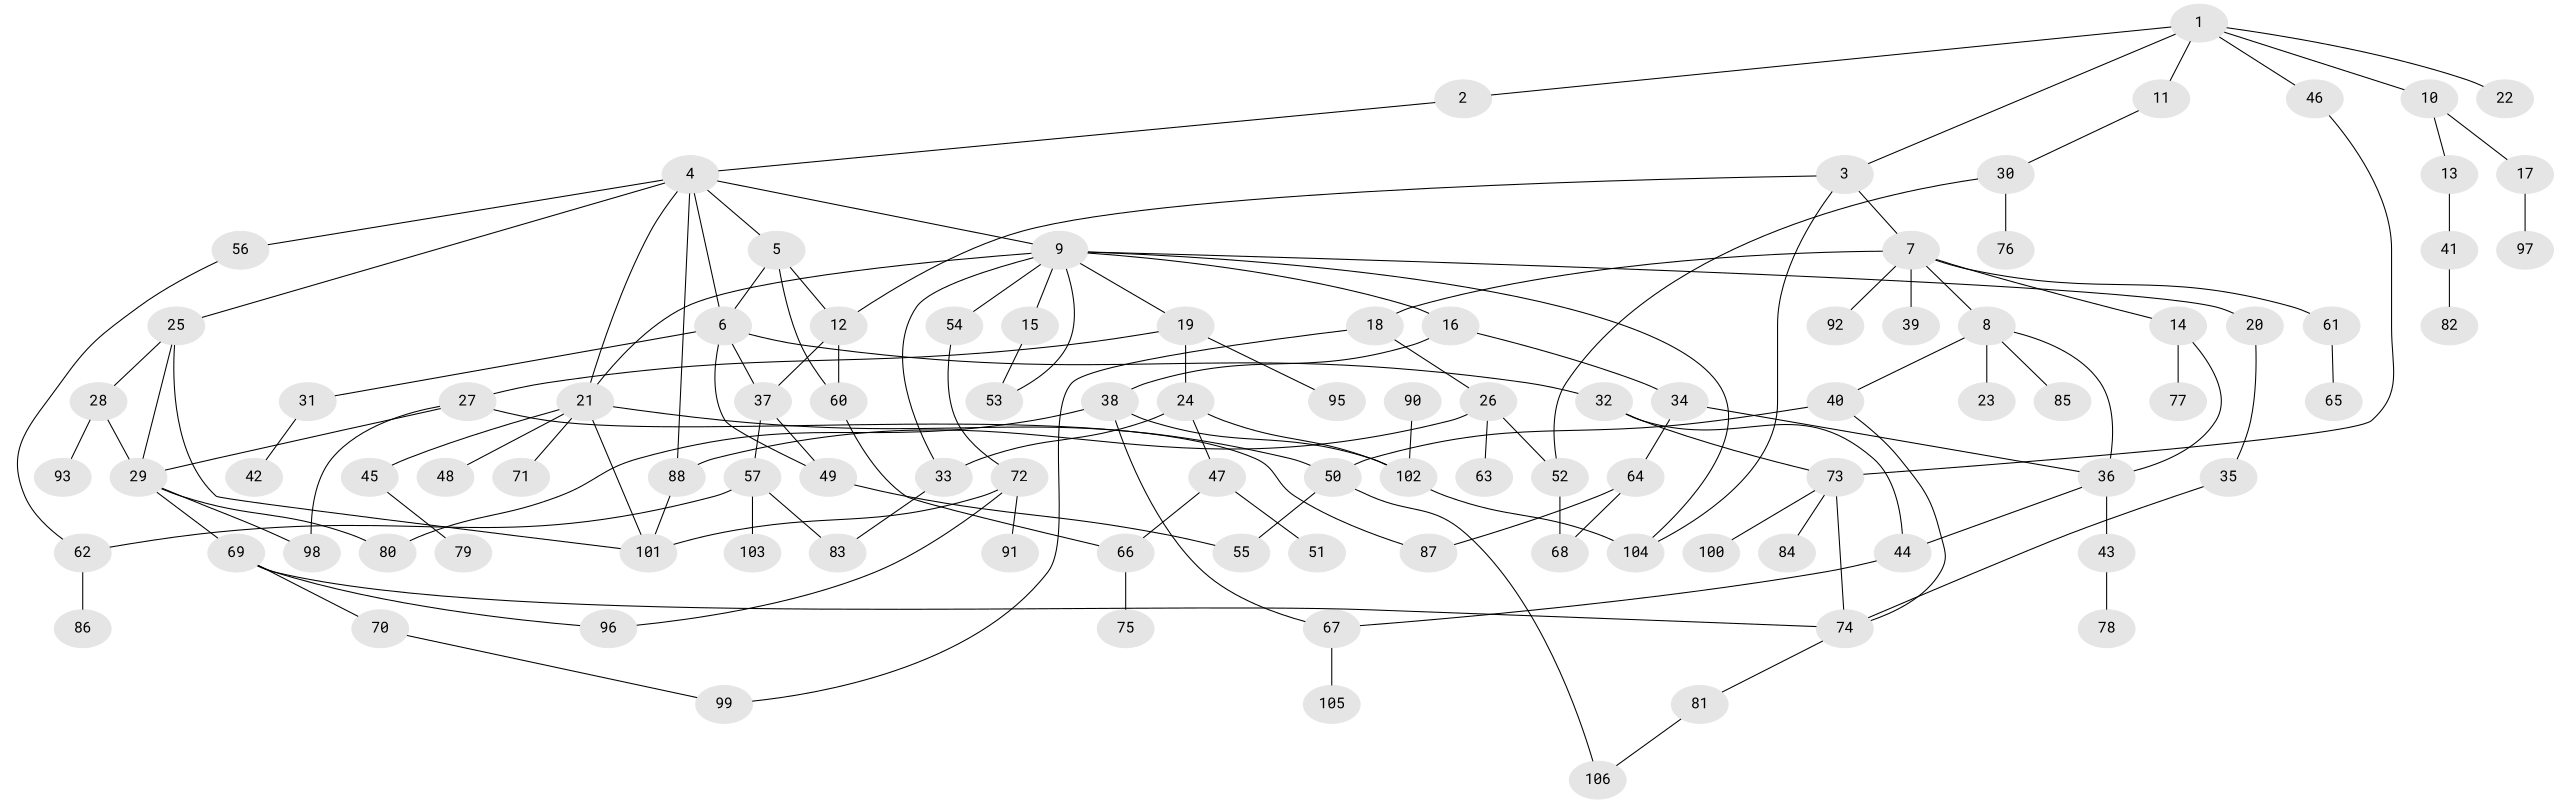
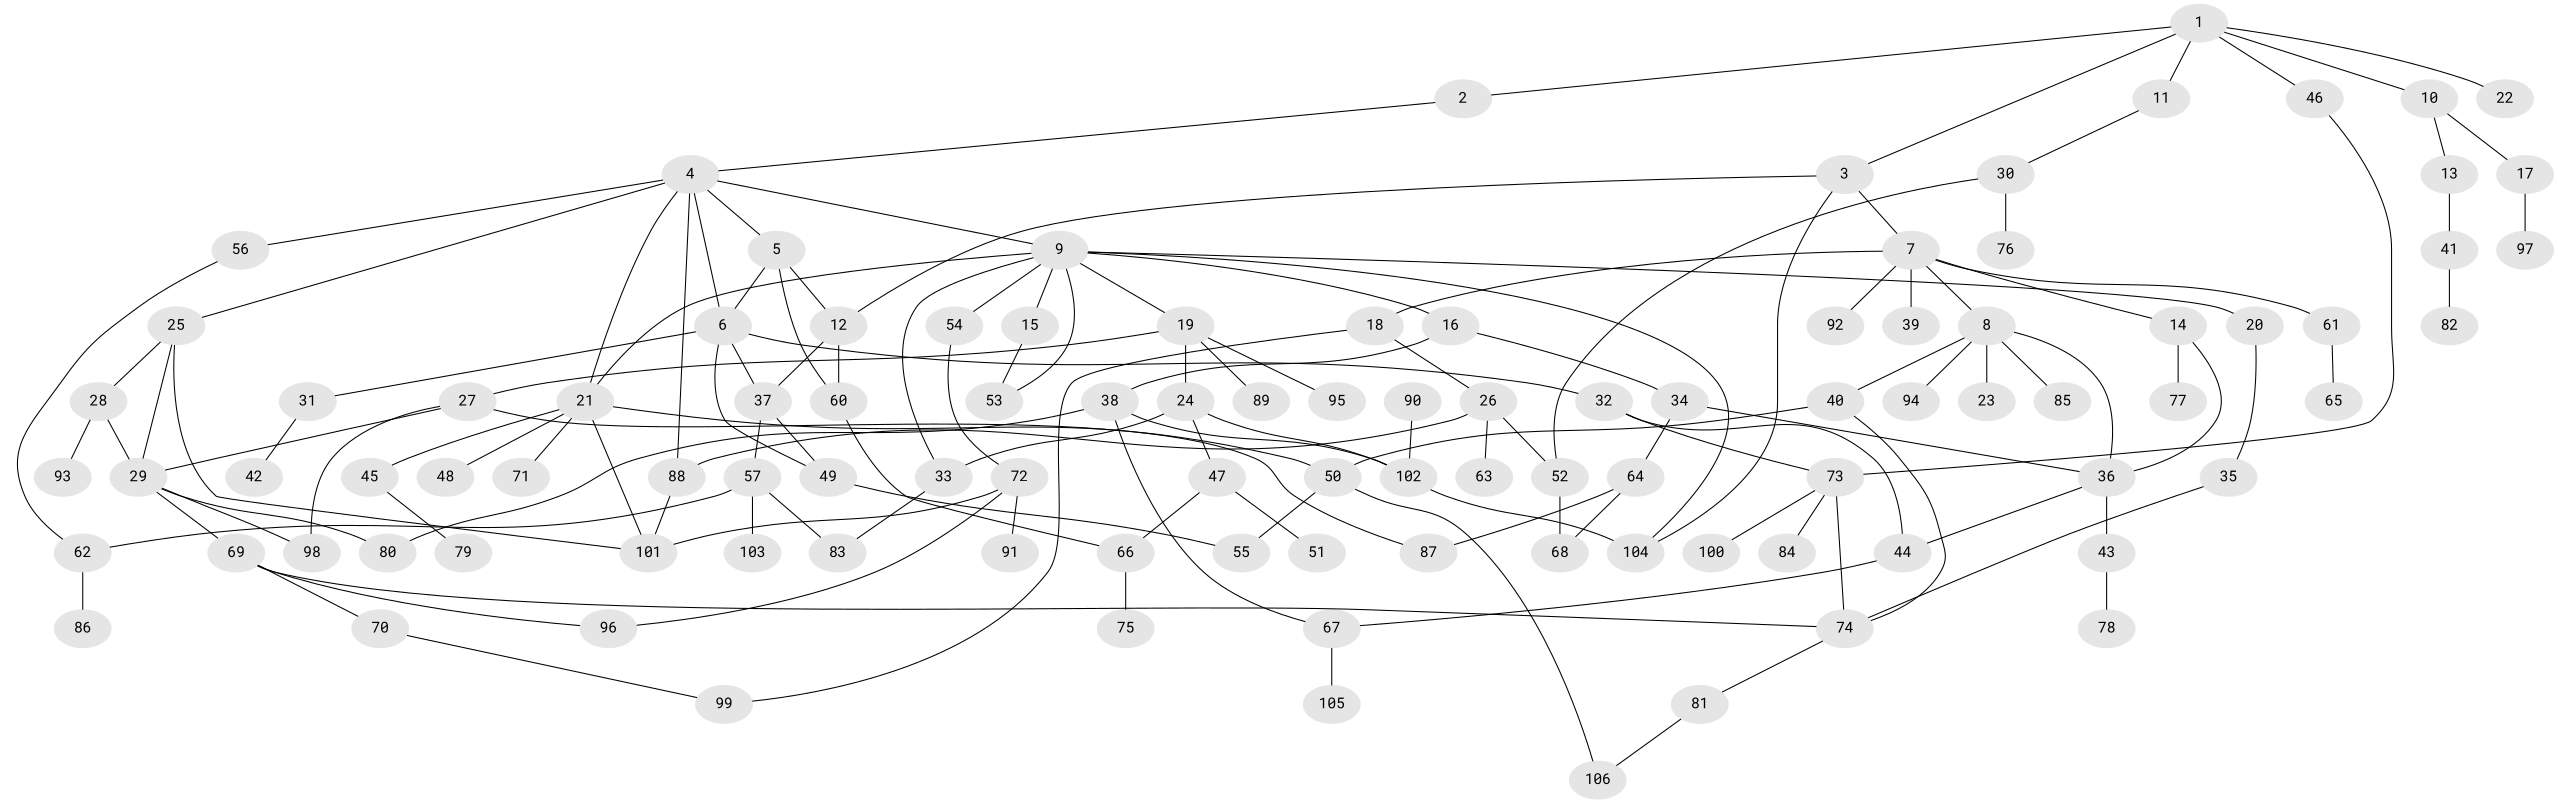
none -> (1261, 402)
none -> (1911, 402)
